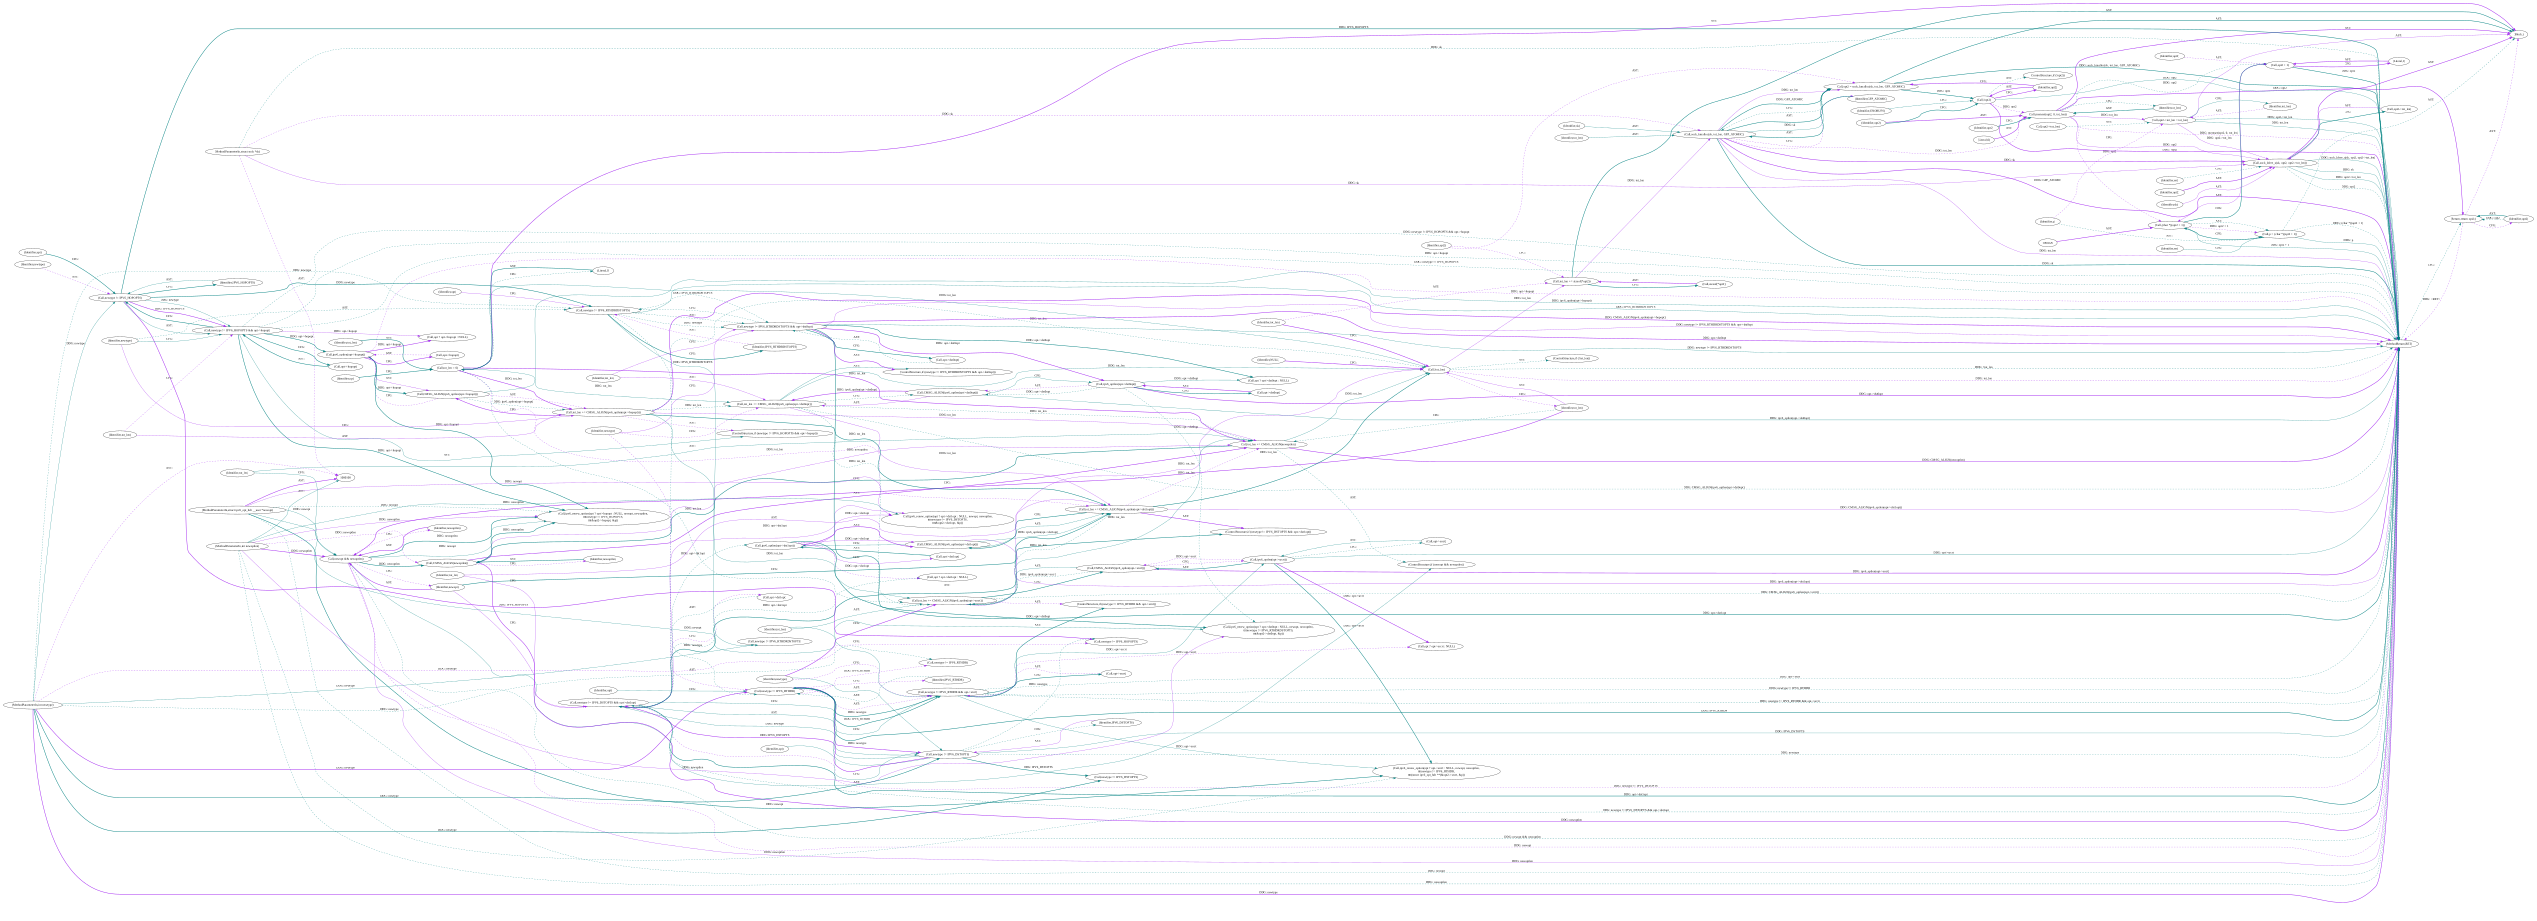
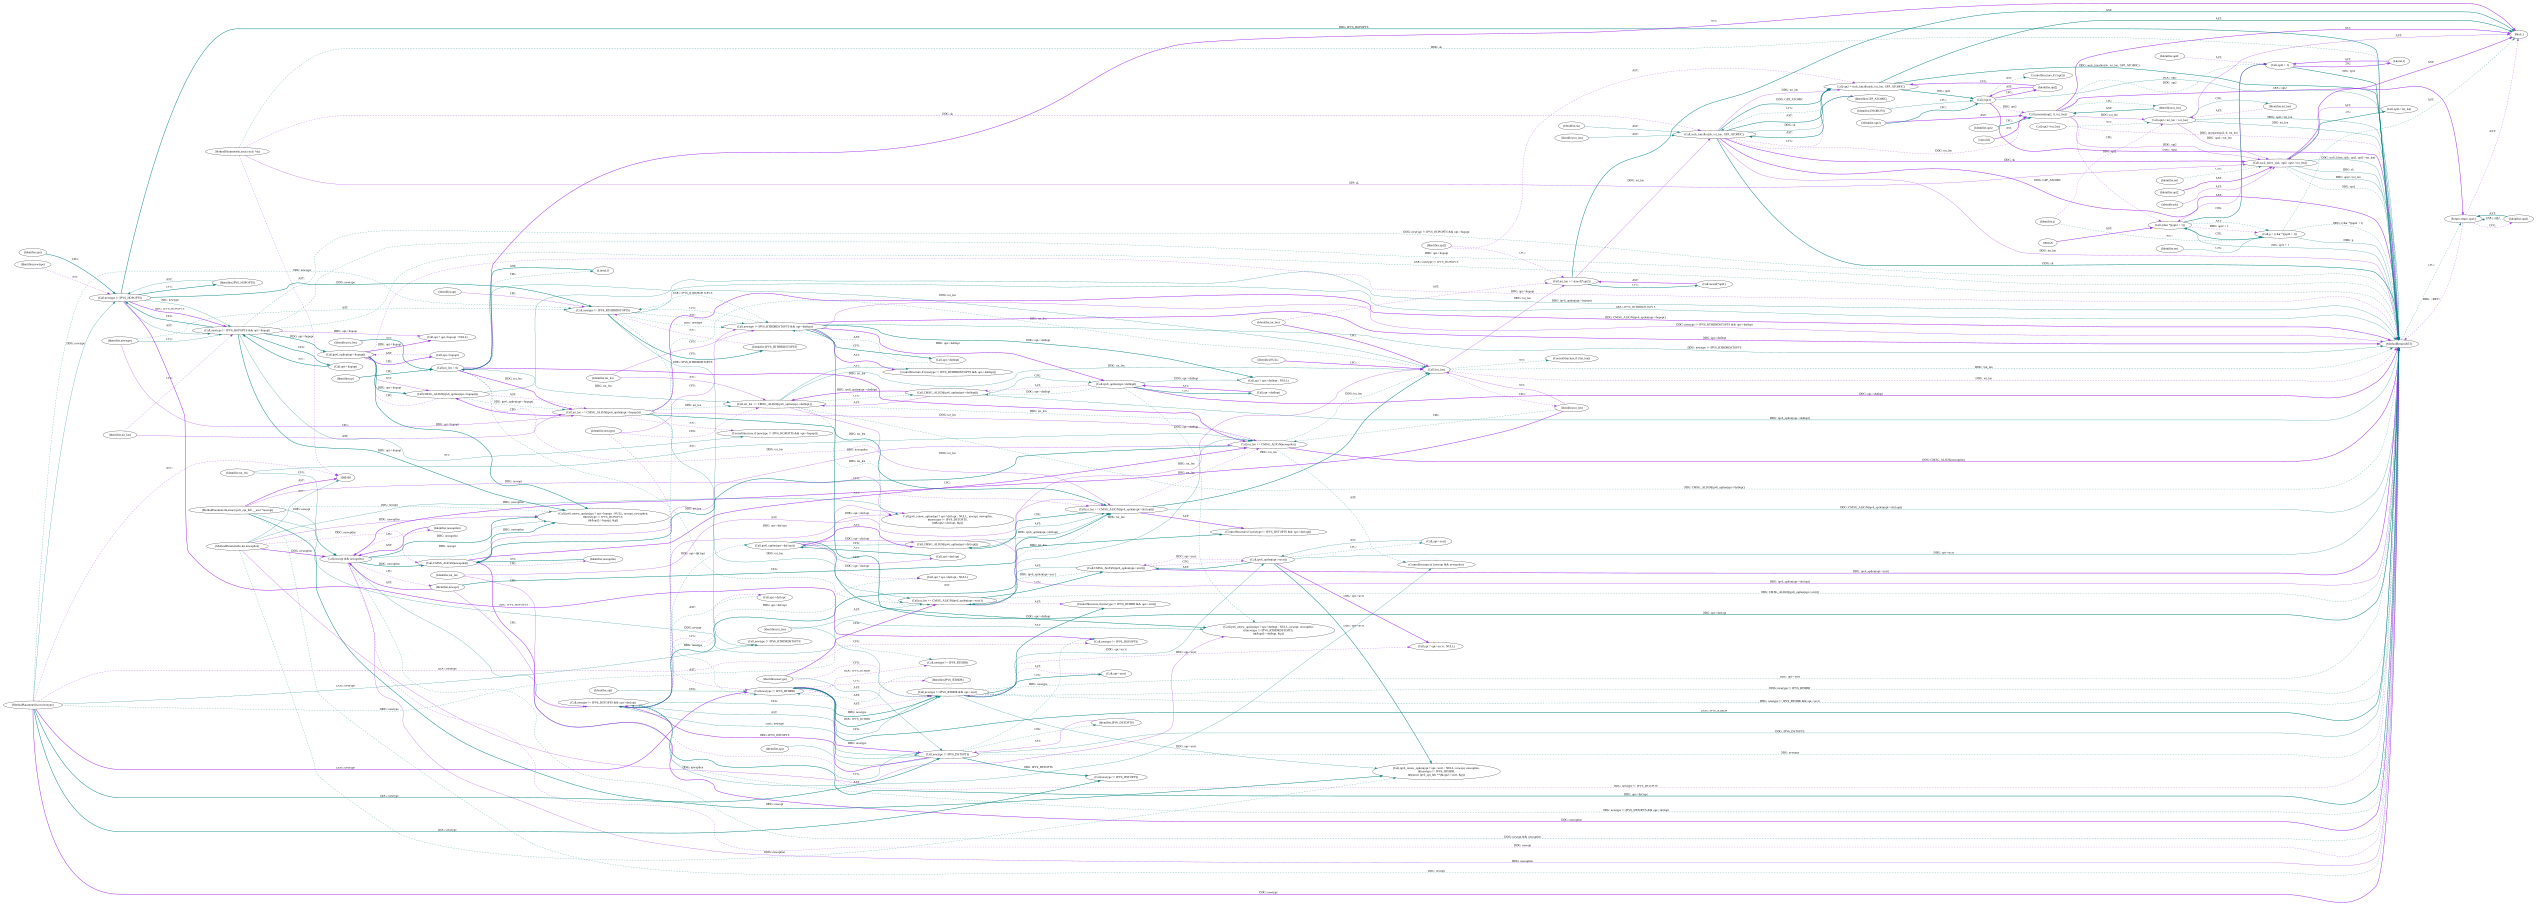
(1354, 183) -> (1354, 183)
(1350, 400) -> (1350, 400)
(1847, 509) -> (1847, 509)
(1465, 884) -> none
